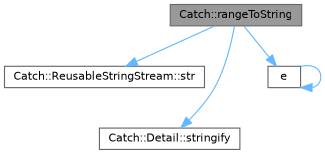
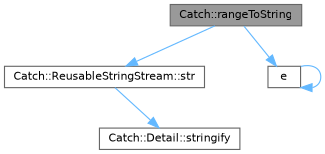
(220, 77) -> (133, 104)
